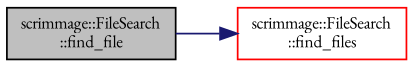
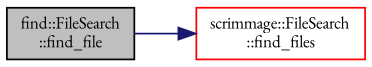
(91, 34) -> (71, 34)
